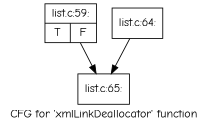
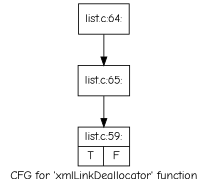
(86, 54) -> (104, 107)
